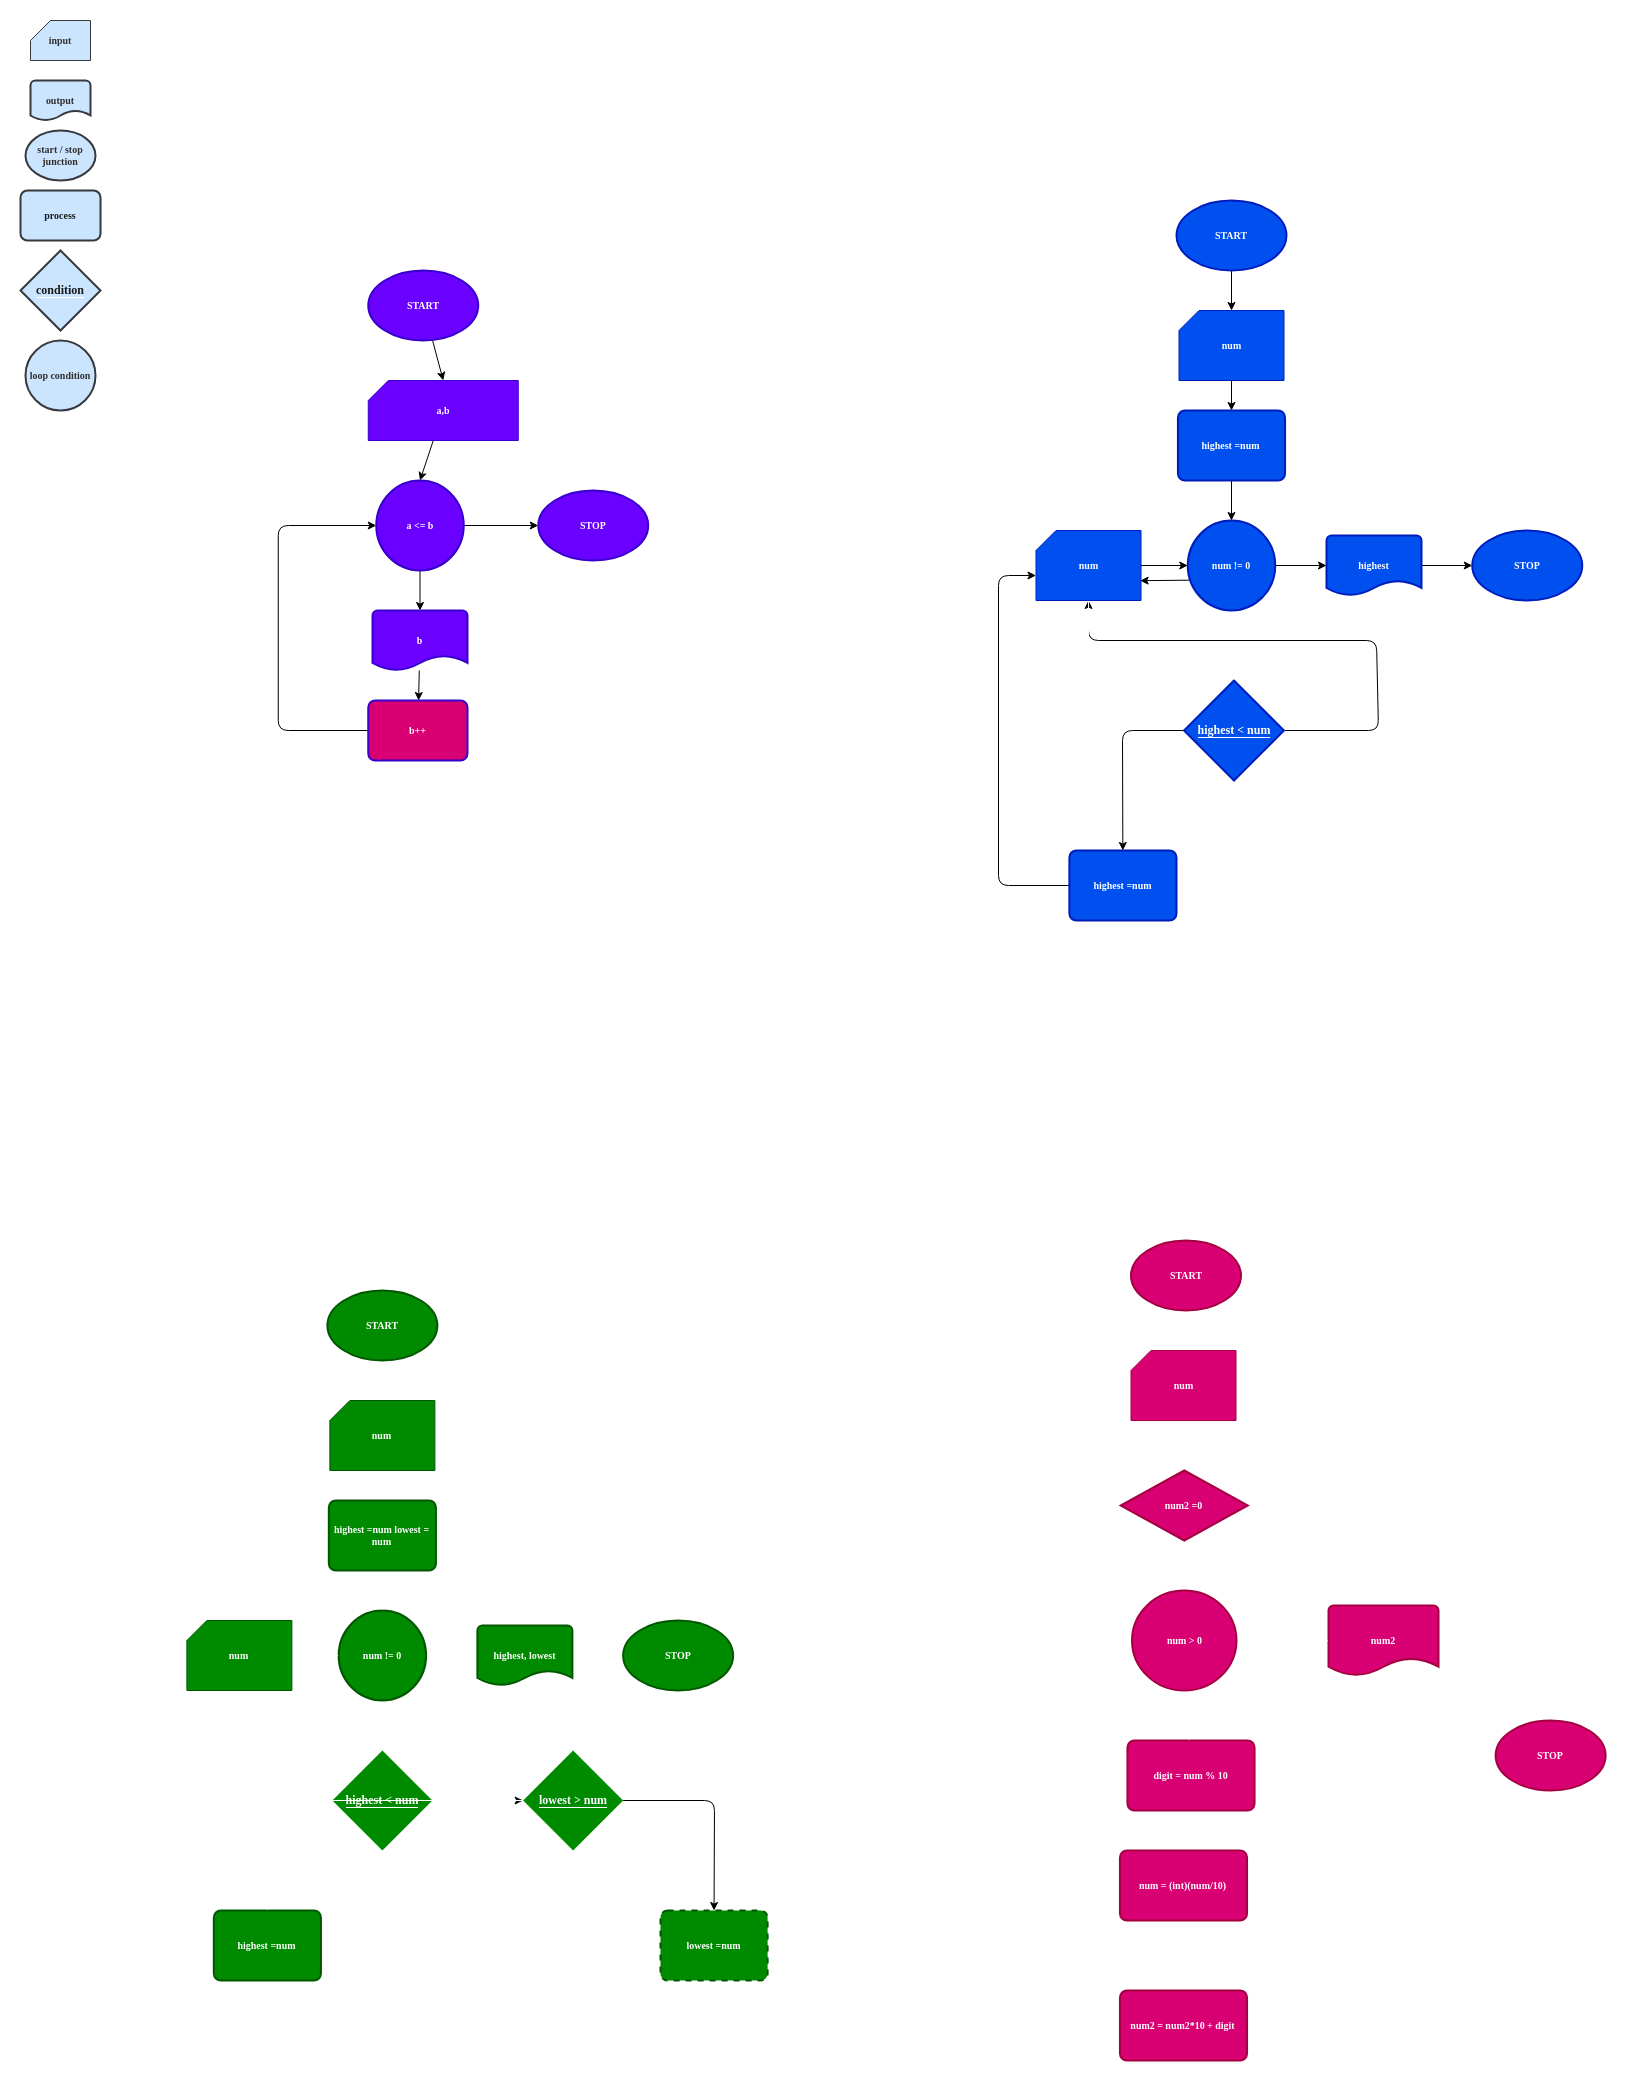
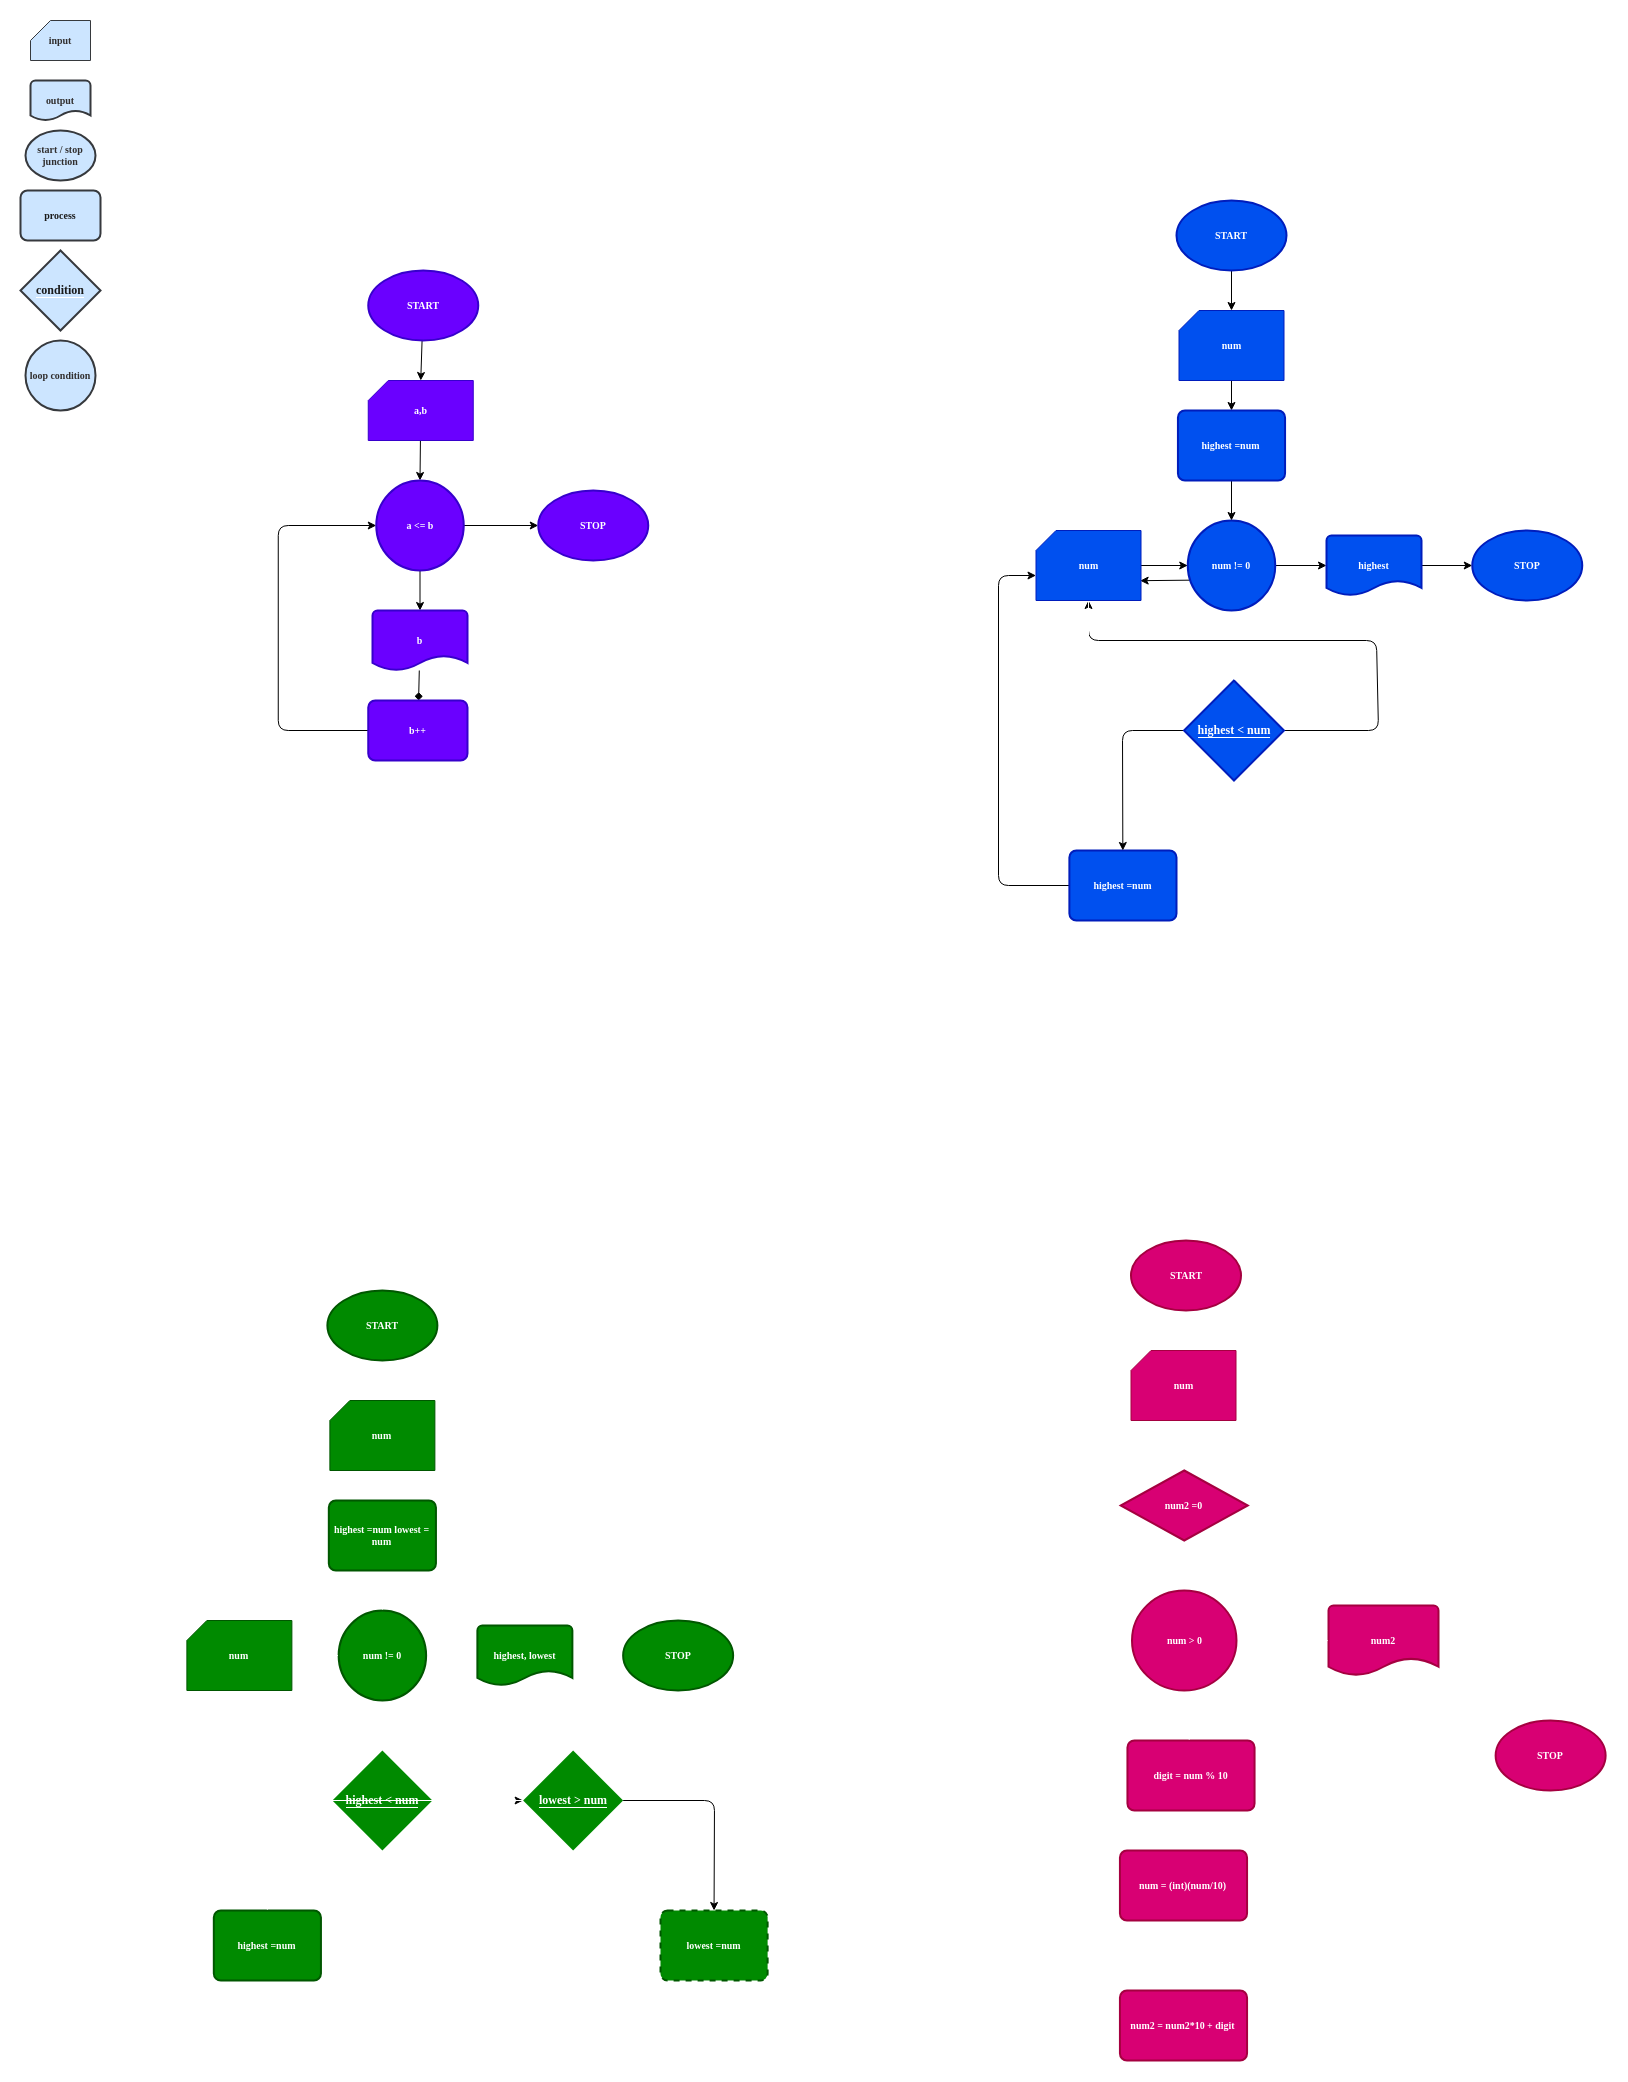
(443, 411) -> (421, 411)
(419, 692) -> (419, 691)
(418, 731) -> (418, 731)
